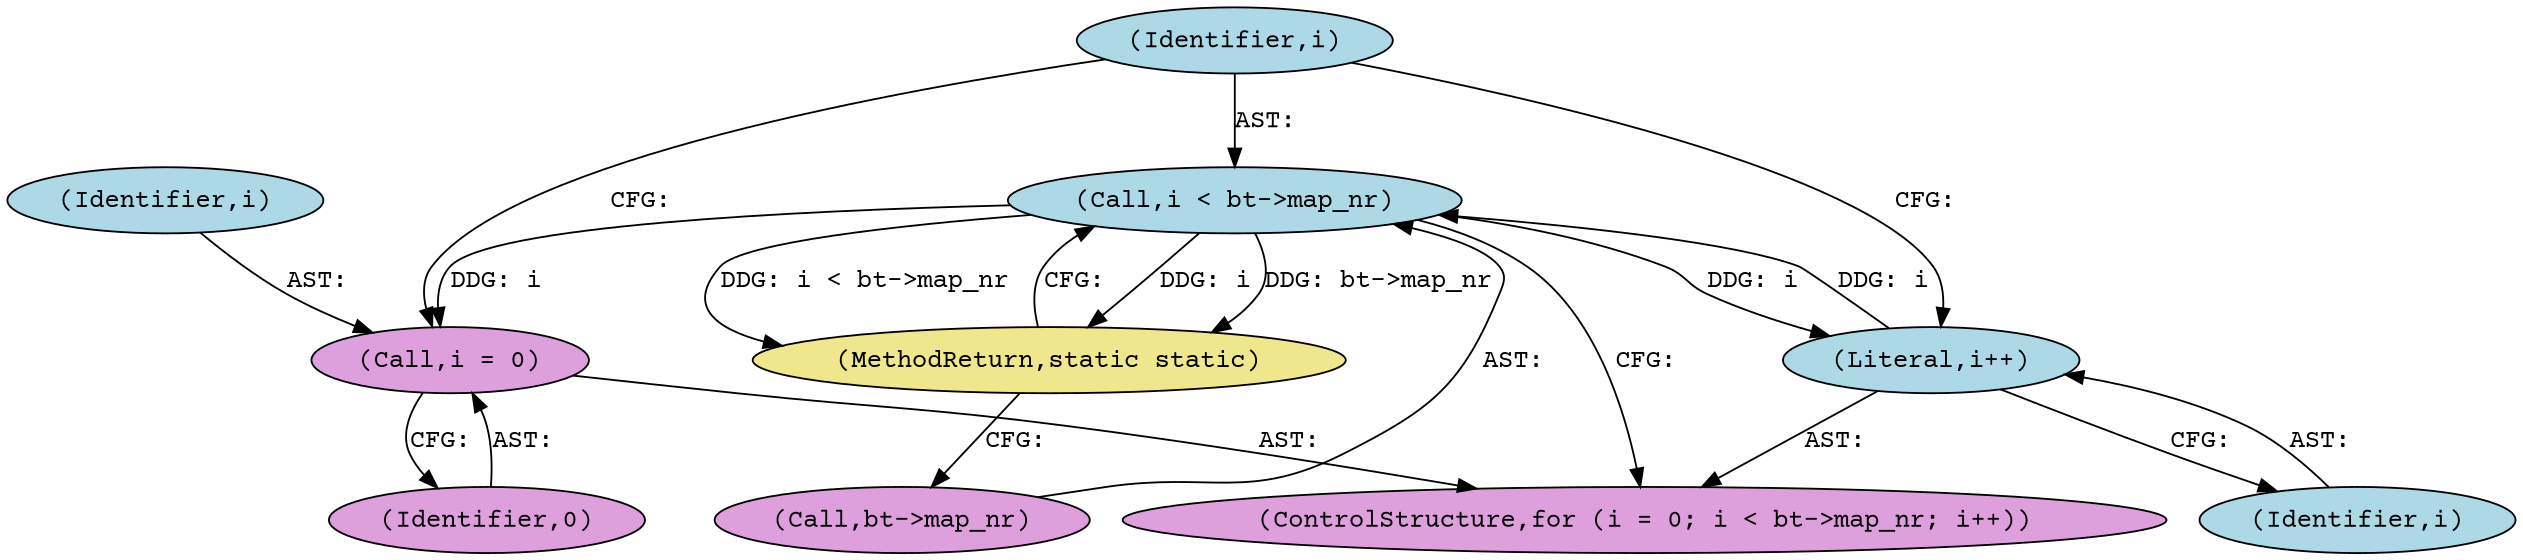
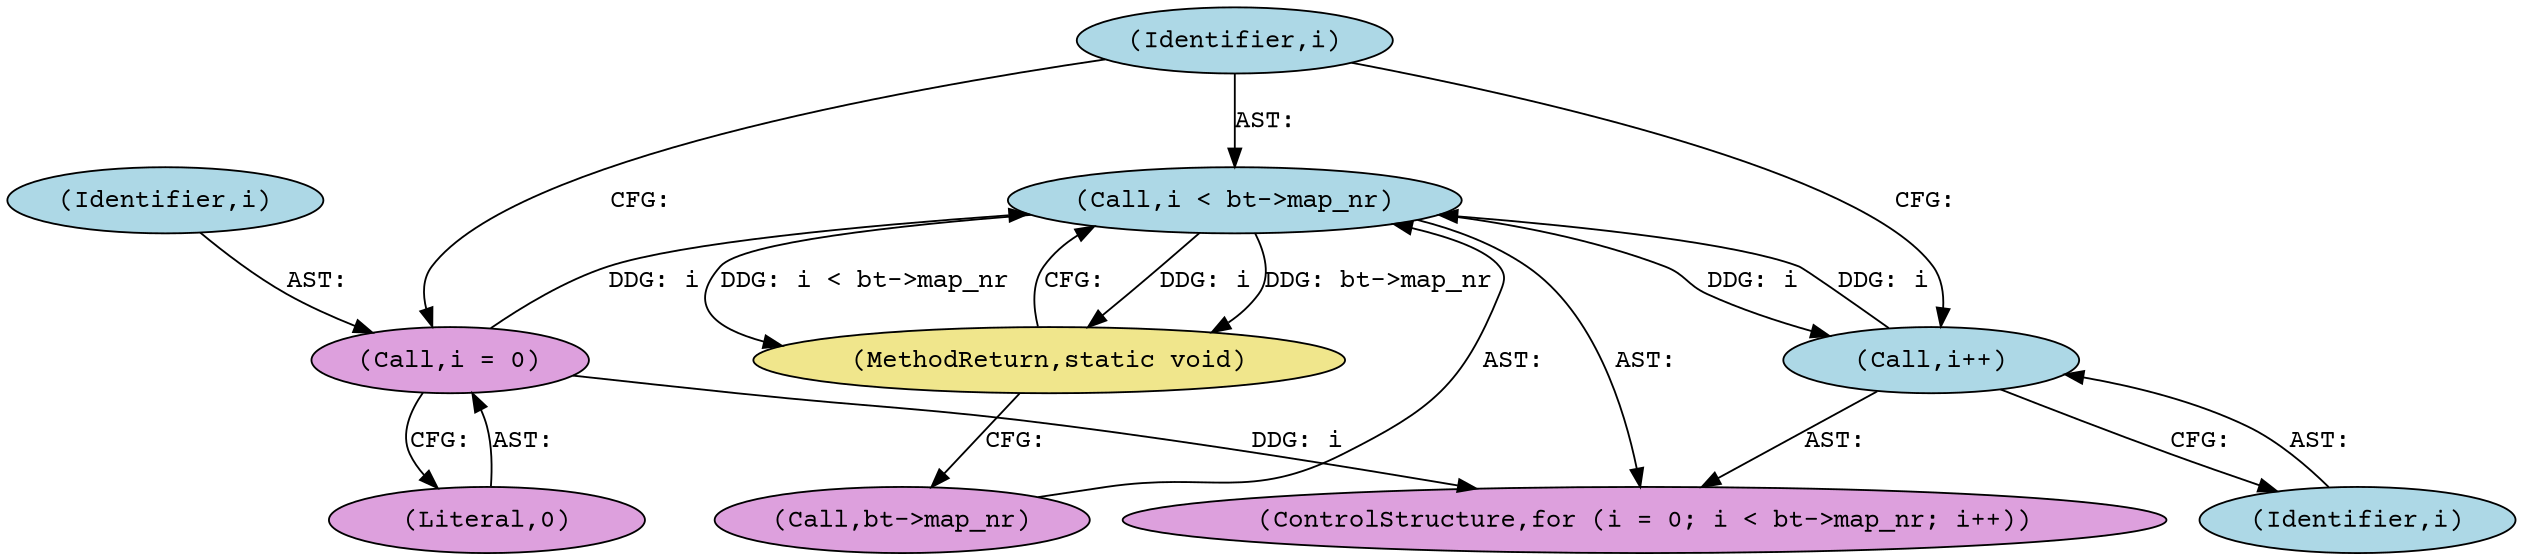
(705, 219) -> (741, 241)
(1049, 360) -> (1049, 360)
(1654, 360) -> (1654, 360)
(1931, 360) -> (1931, 360)
(1297, 440) -> (1297, 440)
(487, 520) -> (487, 520)
